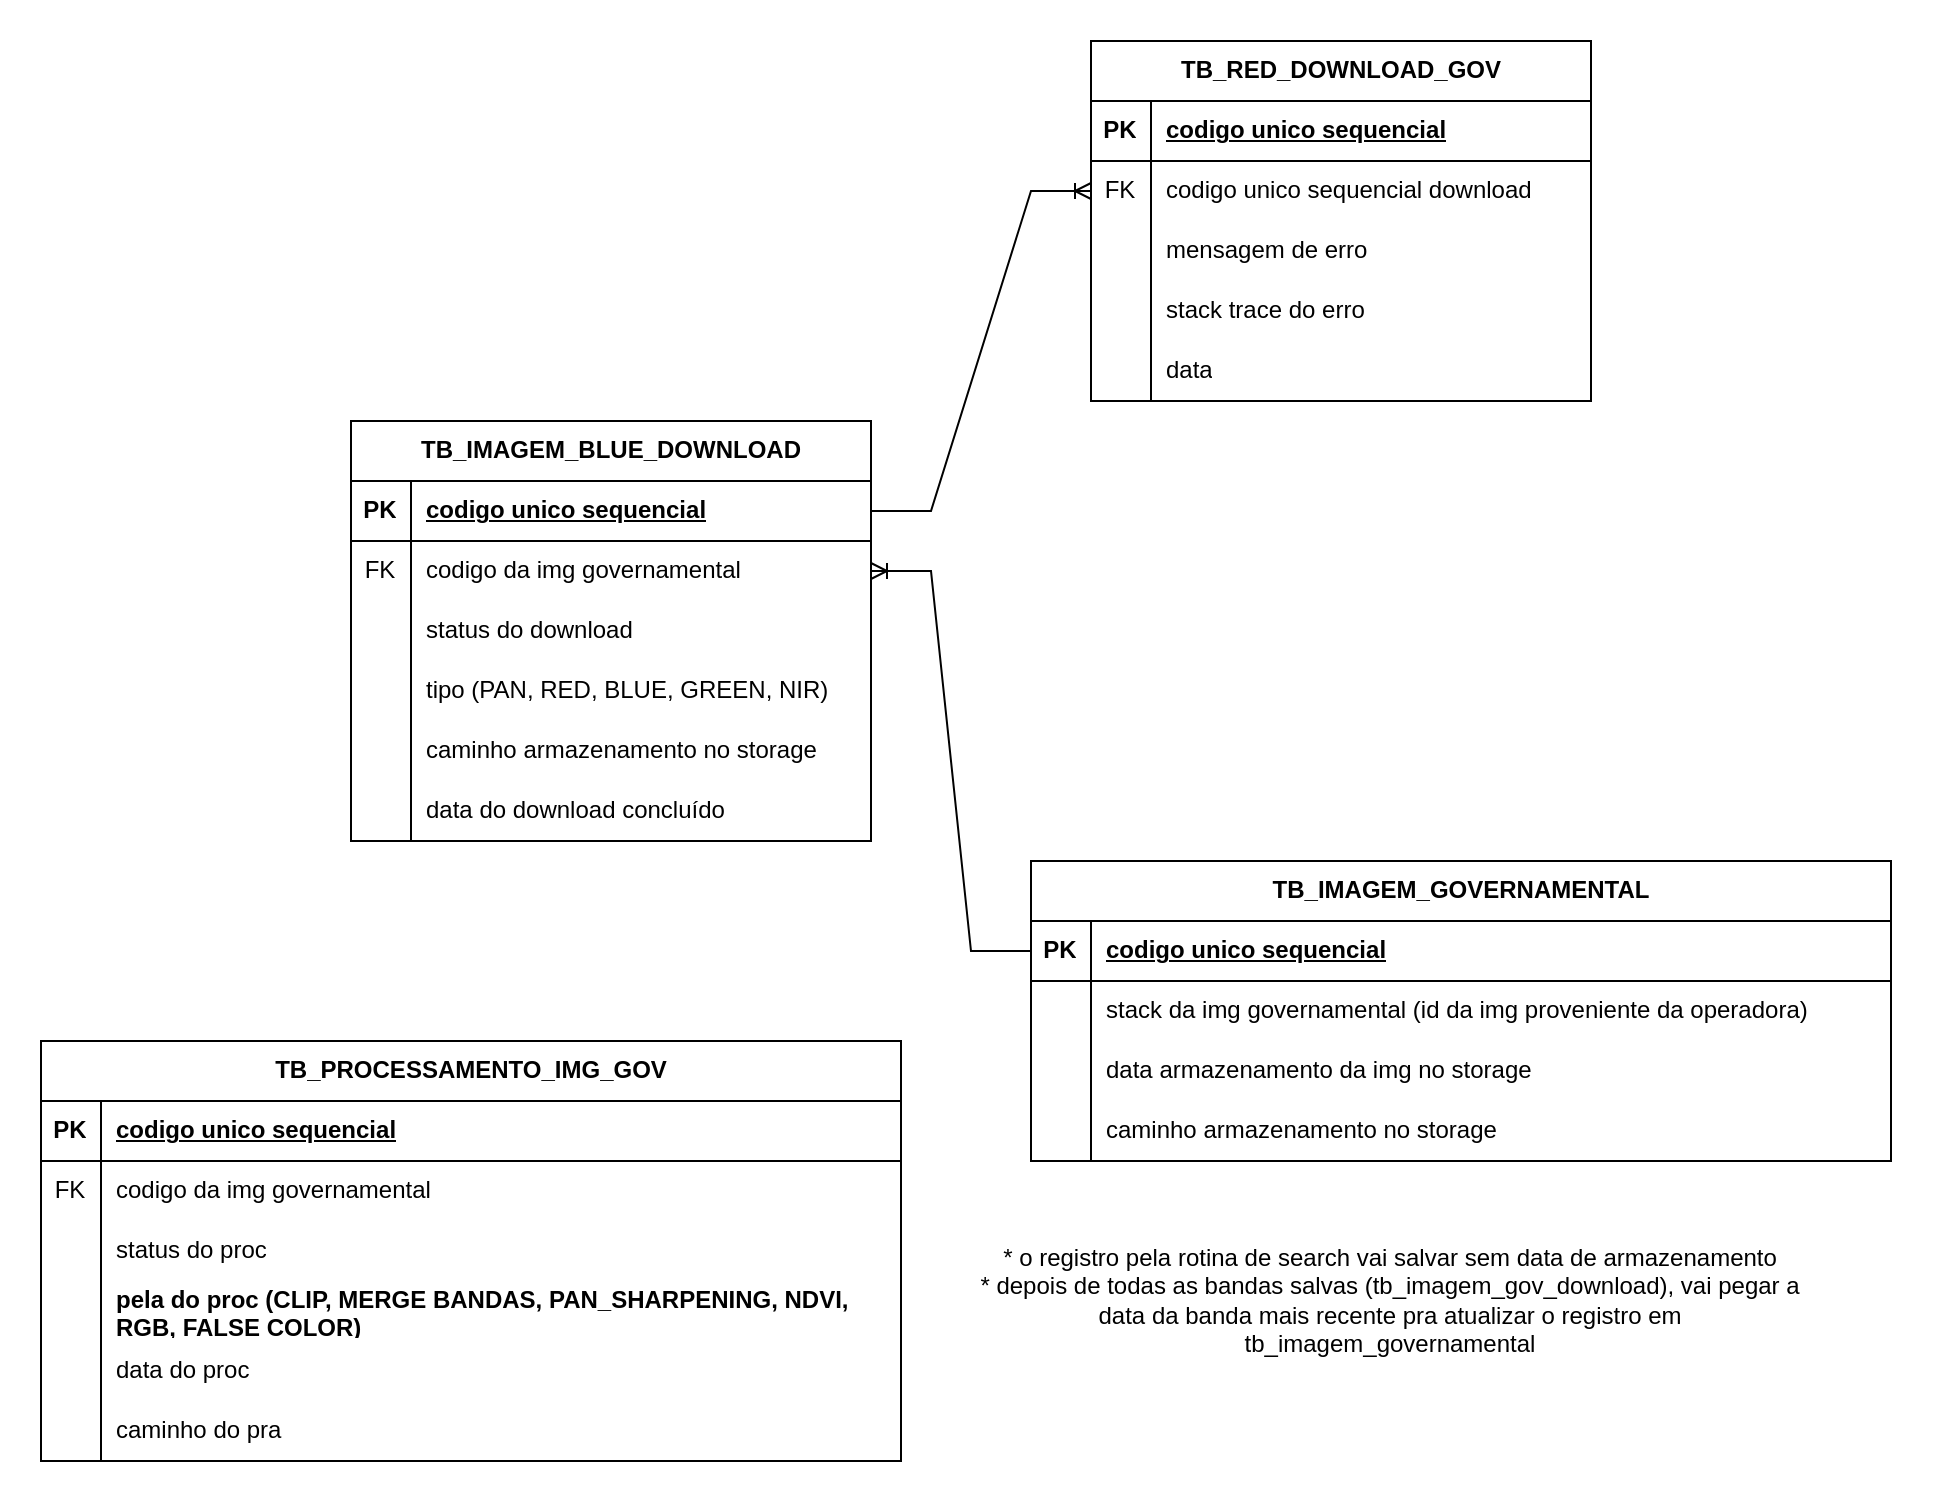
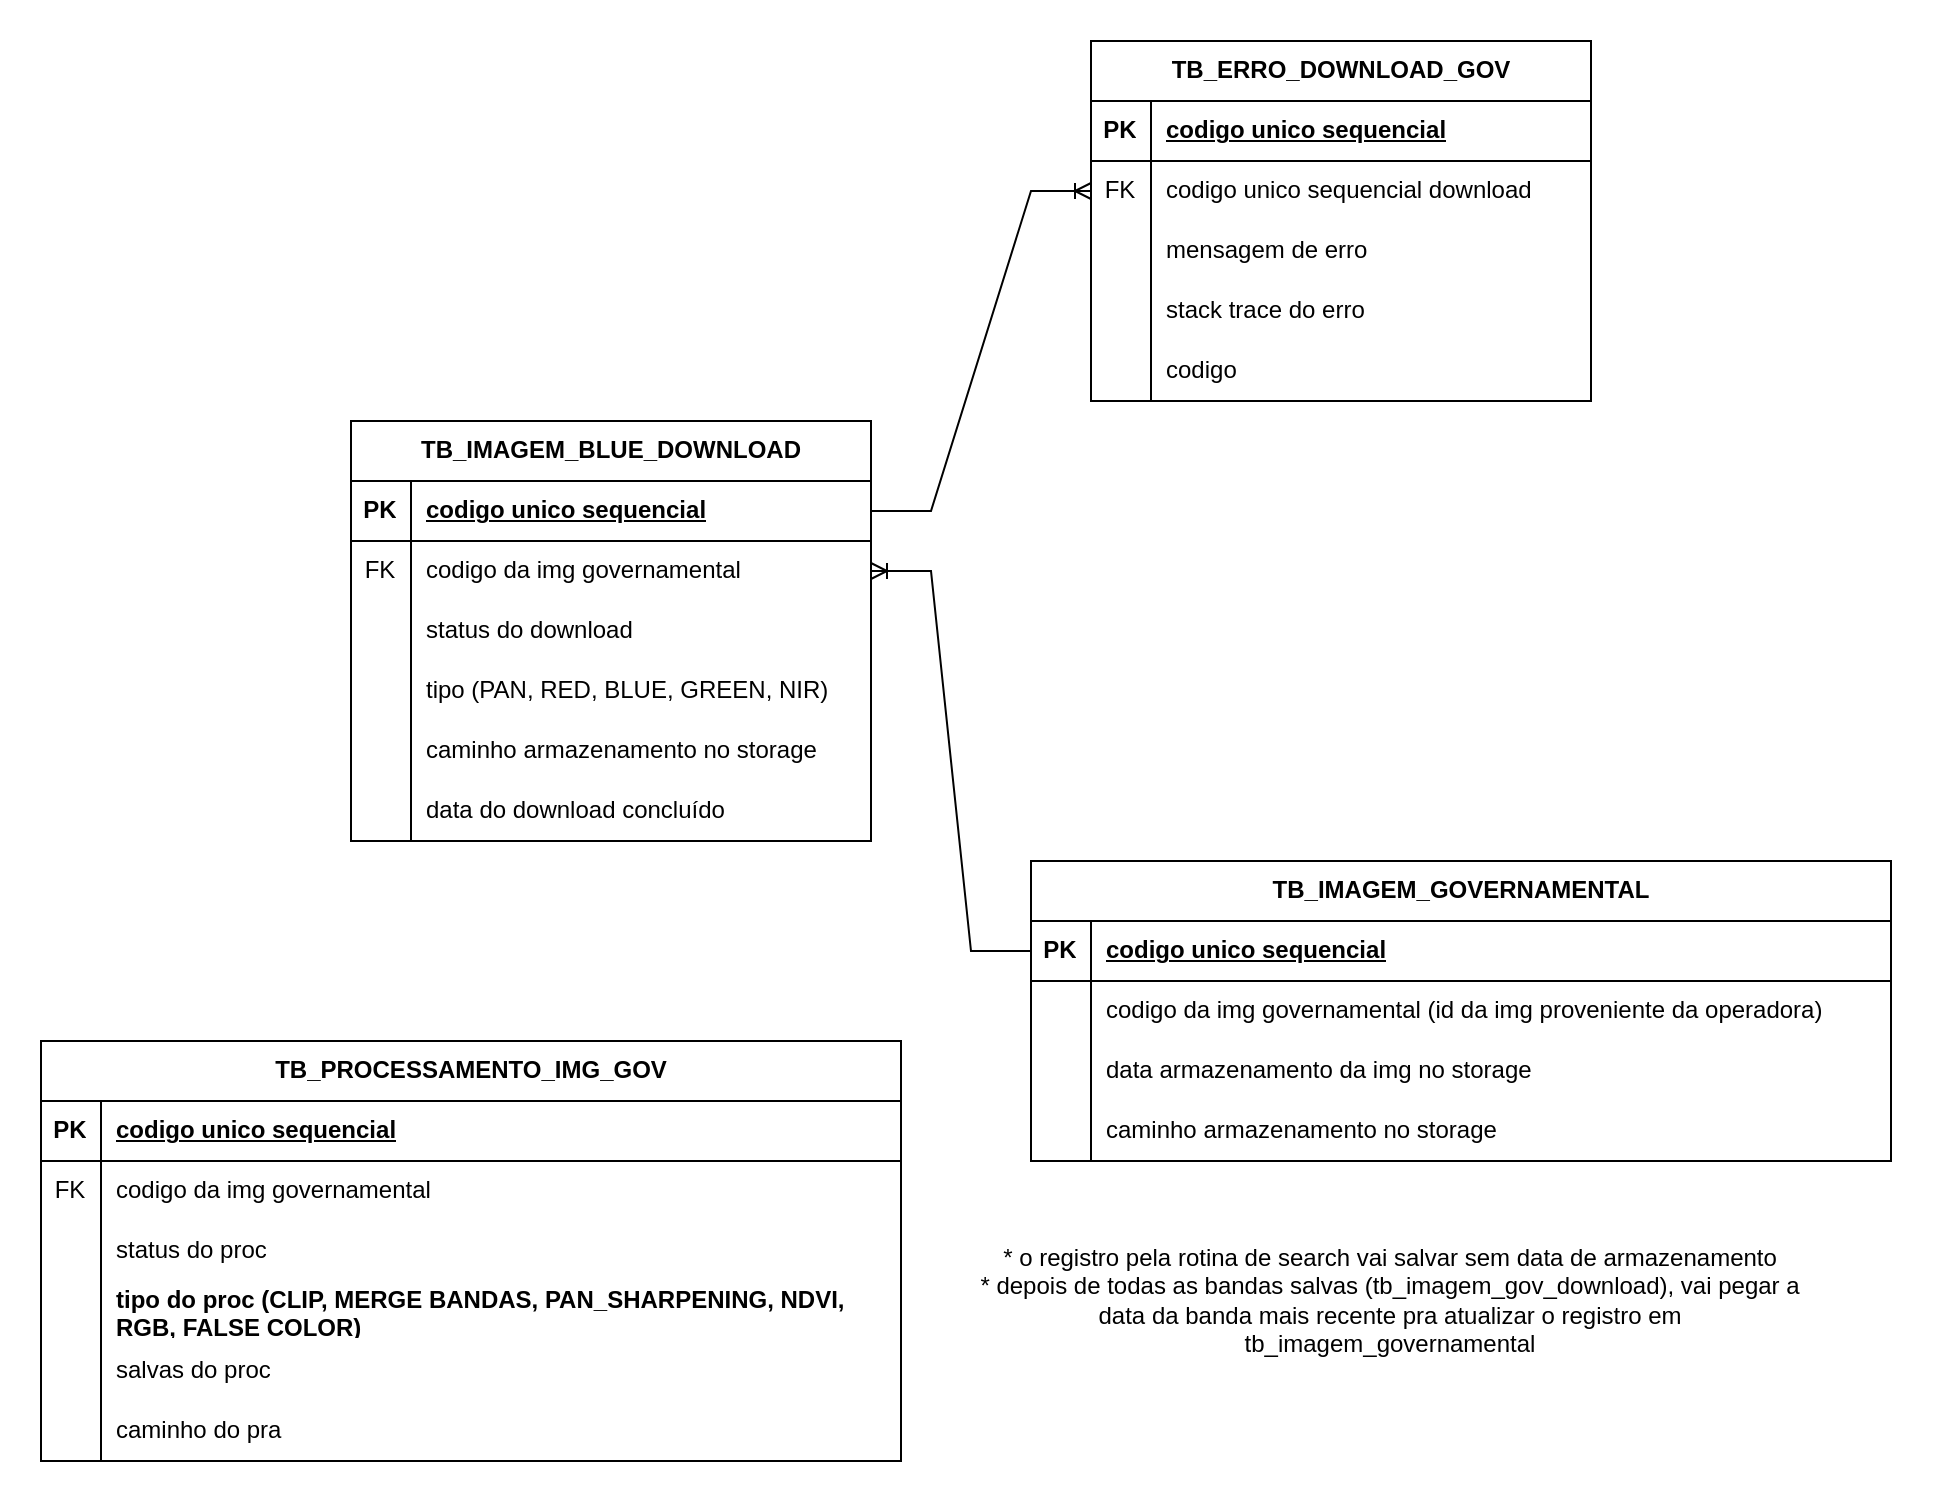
(1342, 71) -> (1342, 71)
(1194, 371) -> (1204, 371)
(1487, 1011) -> (1490, 1011)
(509, 1311) -> (509, 1311)
(191, 1371) -> (202, 1371)
